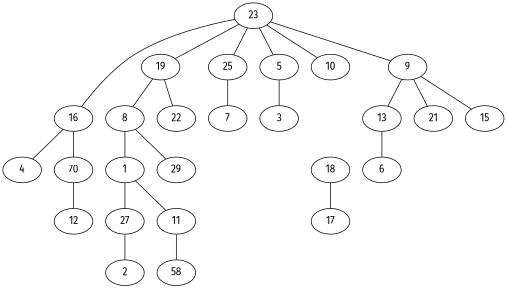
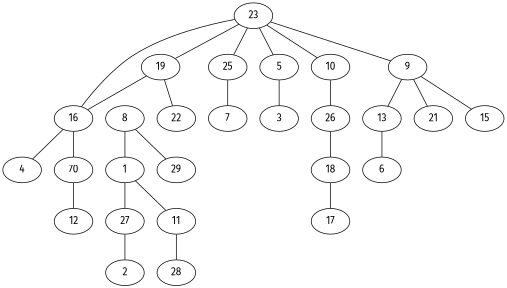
(143, 93) -> (117, 93)
none -> (331, 119)
(176, 273) -> (176, 273)
